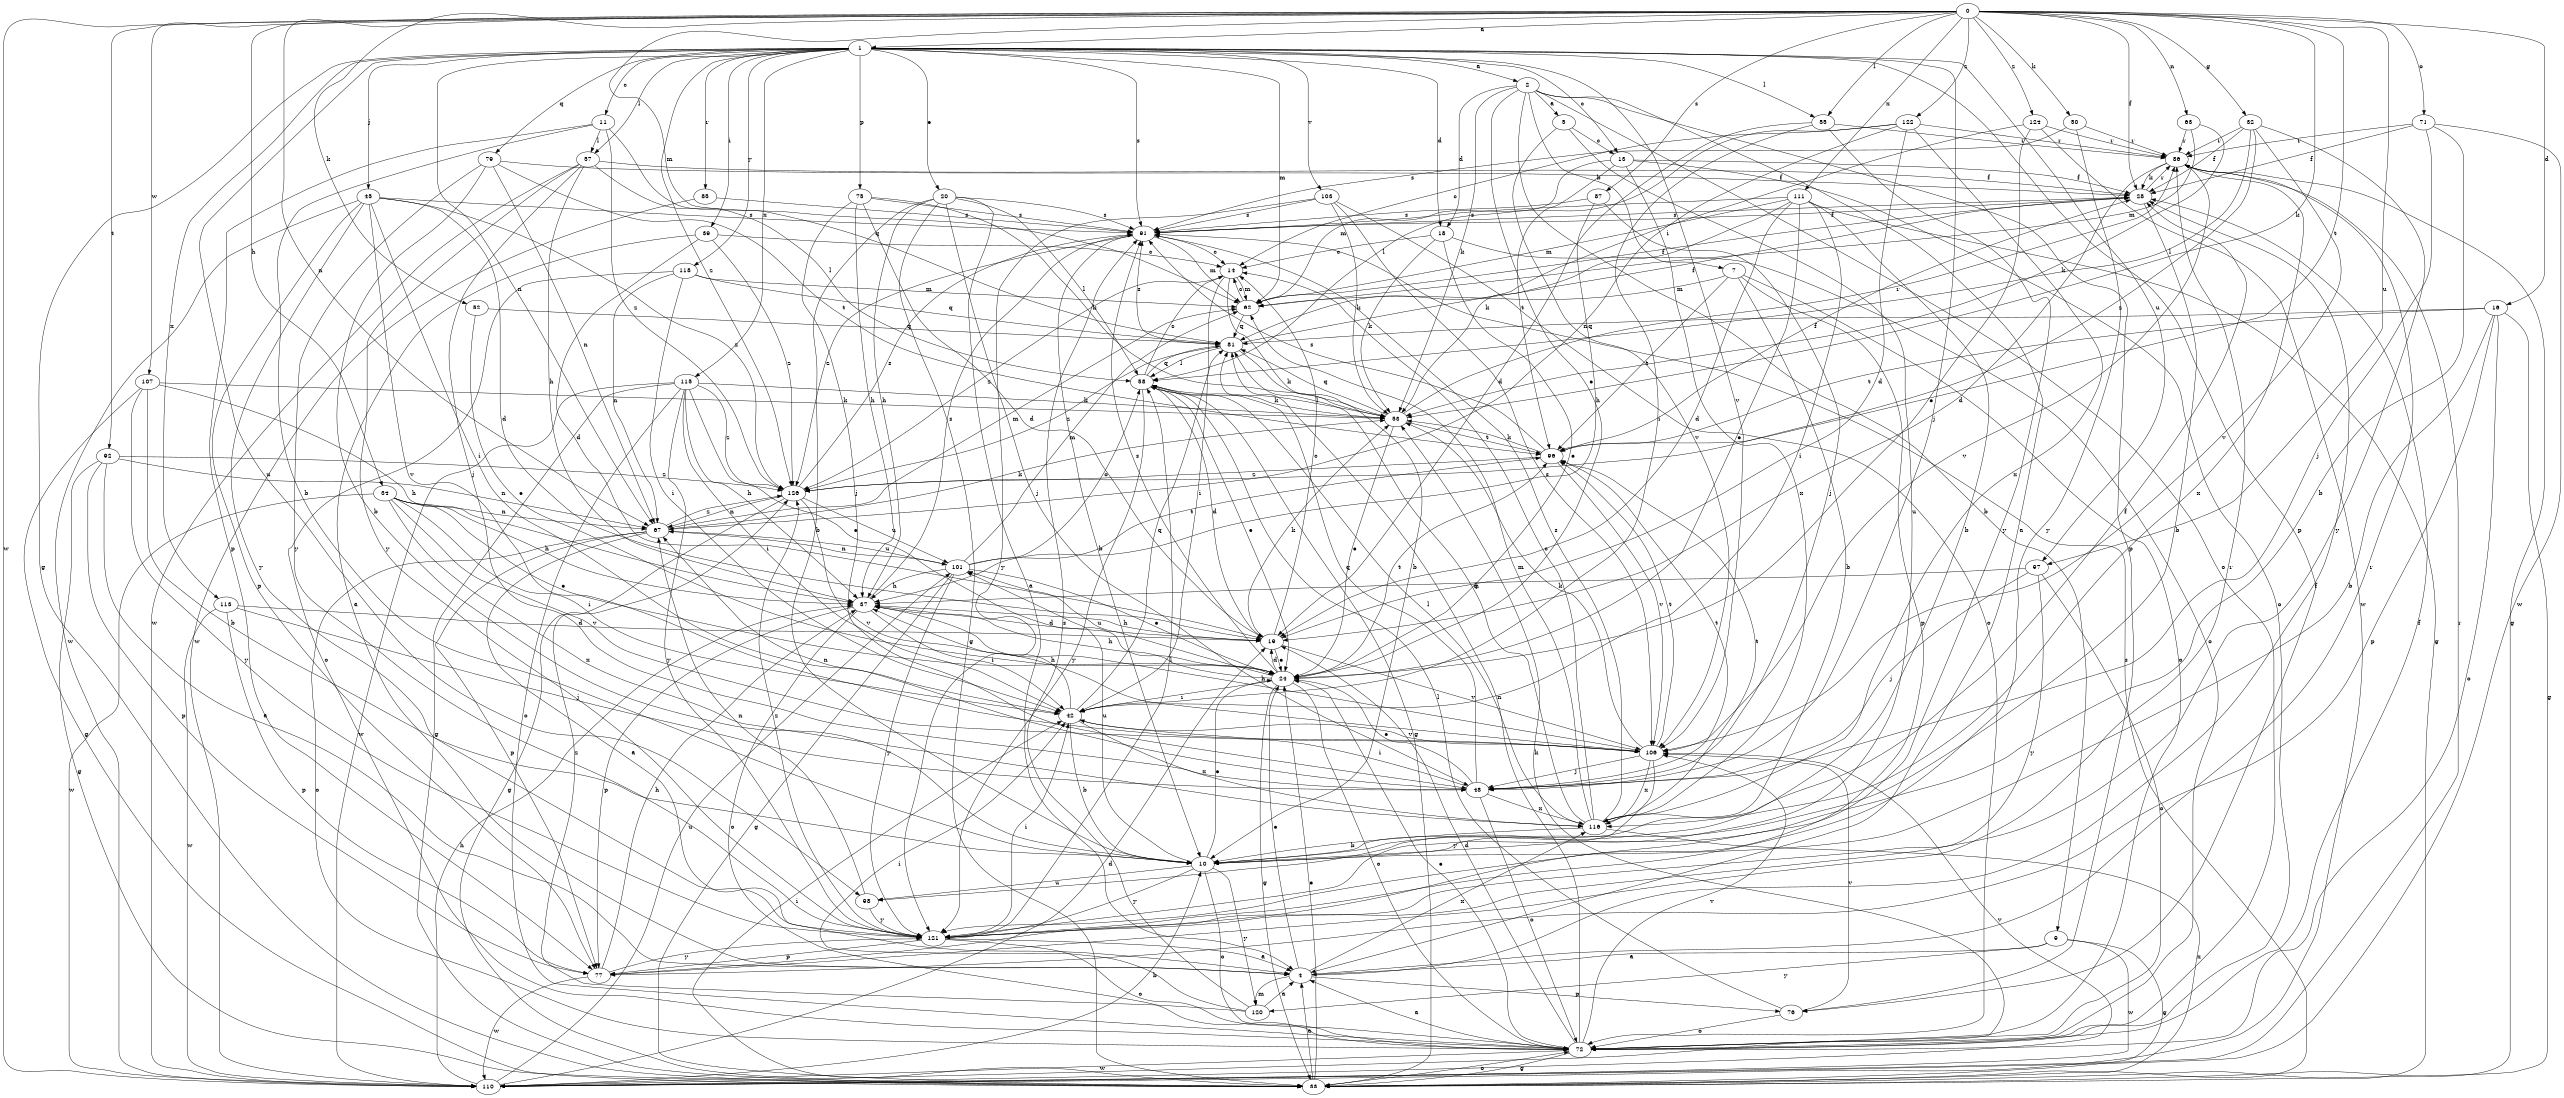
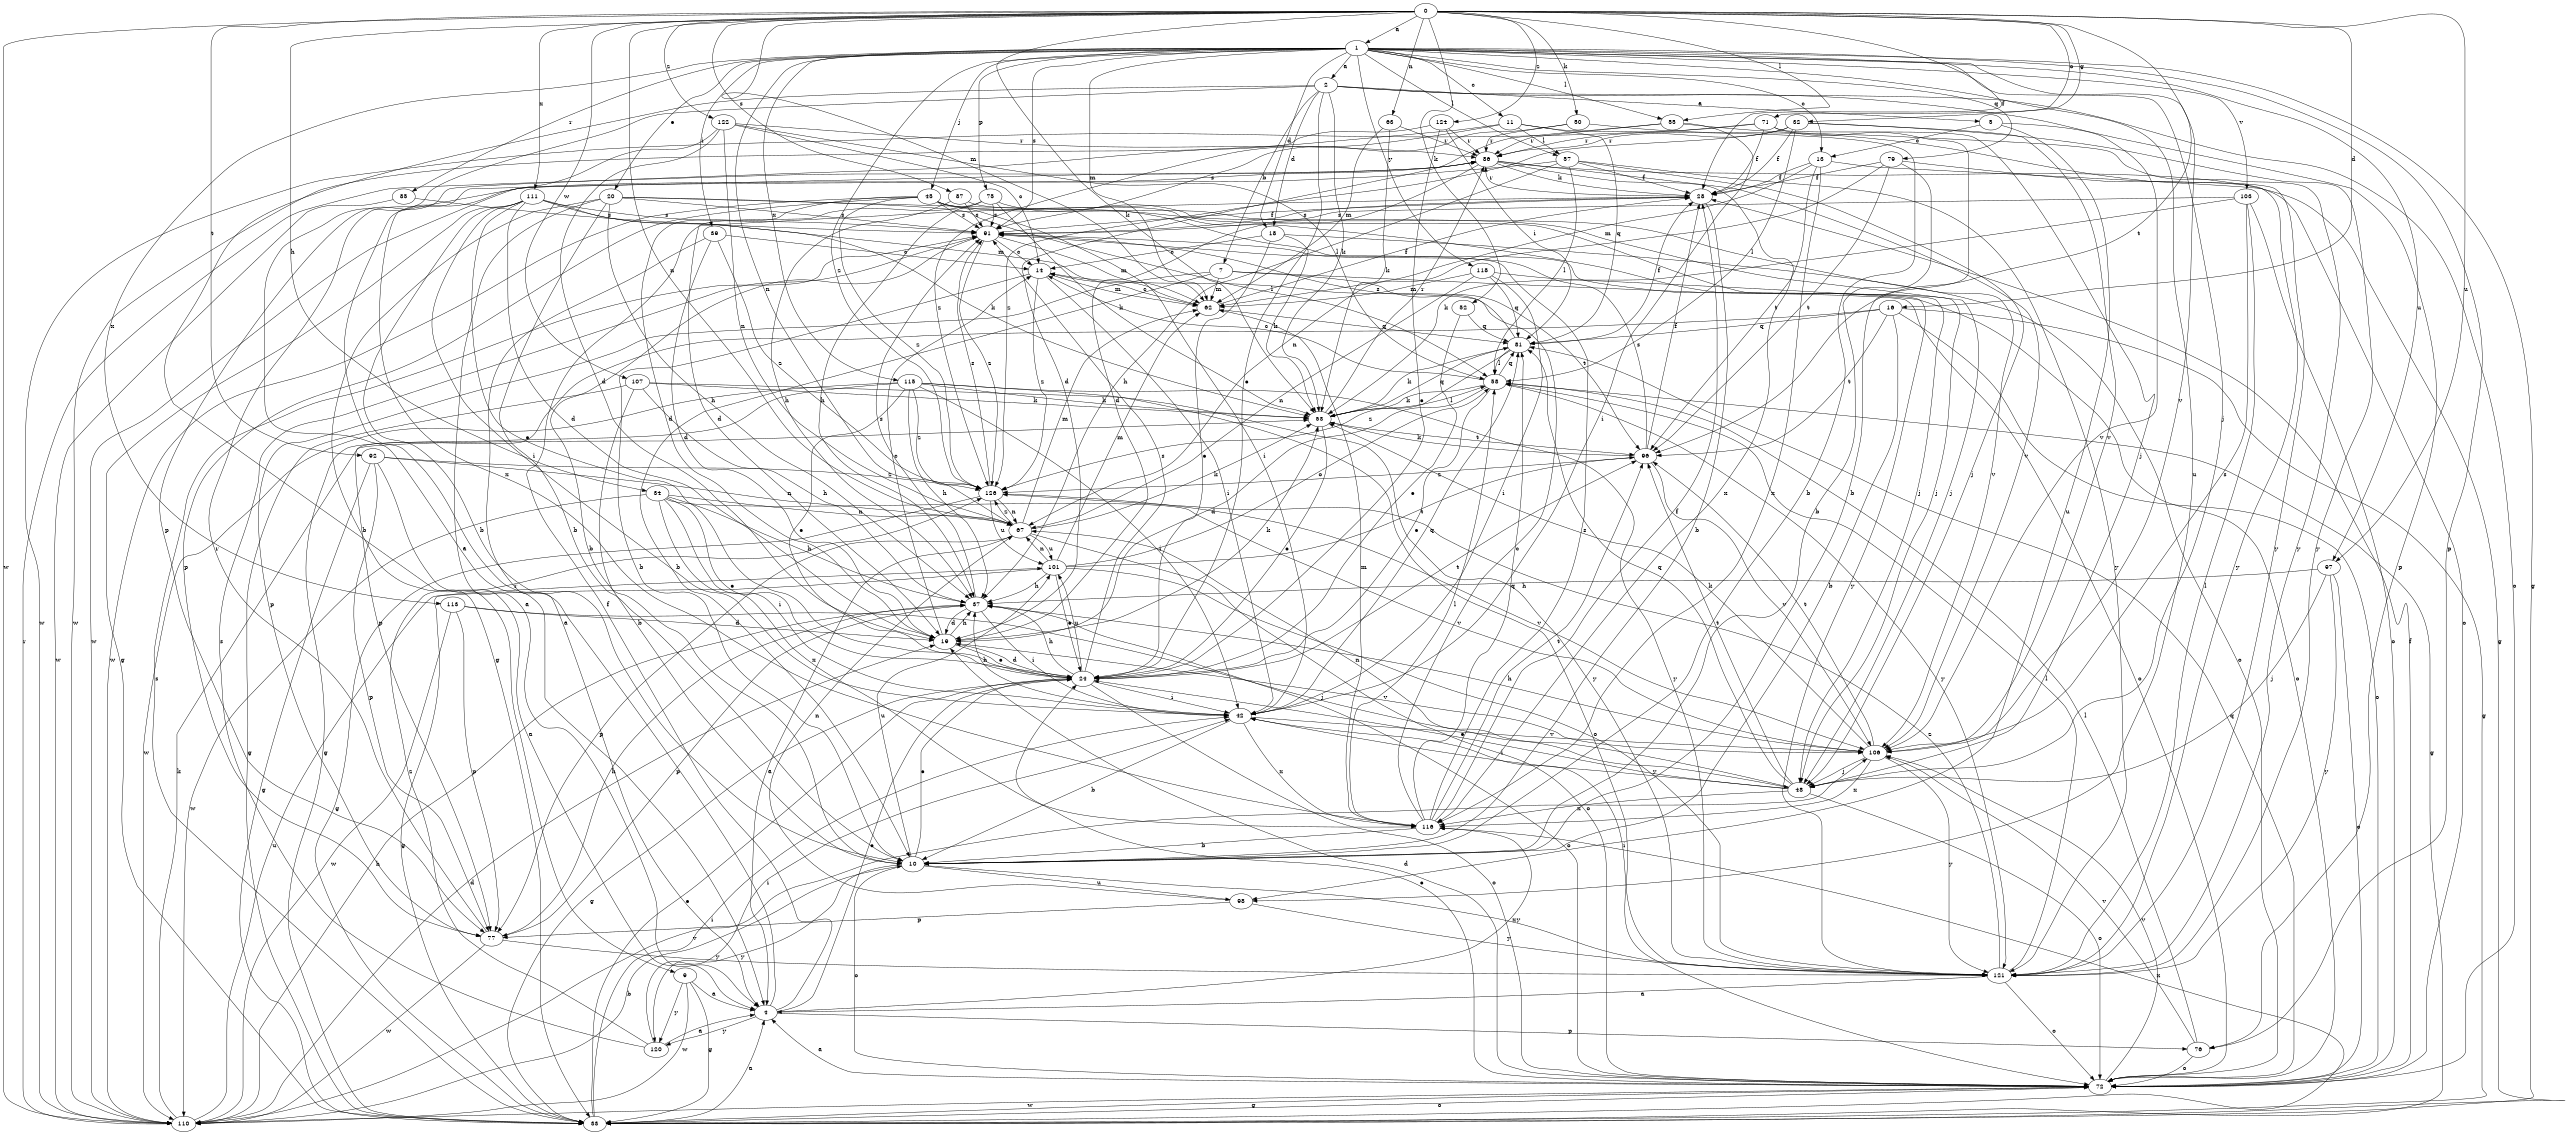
(1003, 568) -> (2205, 586)
(1500, 697) -> (2232, 716)
(768, 957) -> (869, 919)
(1261, 994) -> (725, 1031)
(2181, 1025) -> (1955, 1102)
